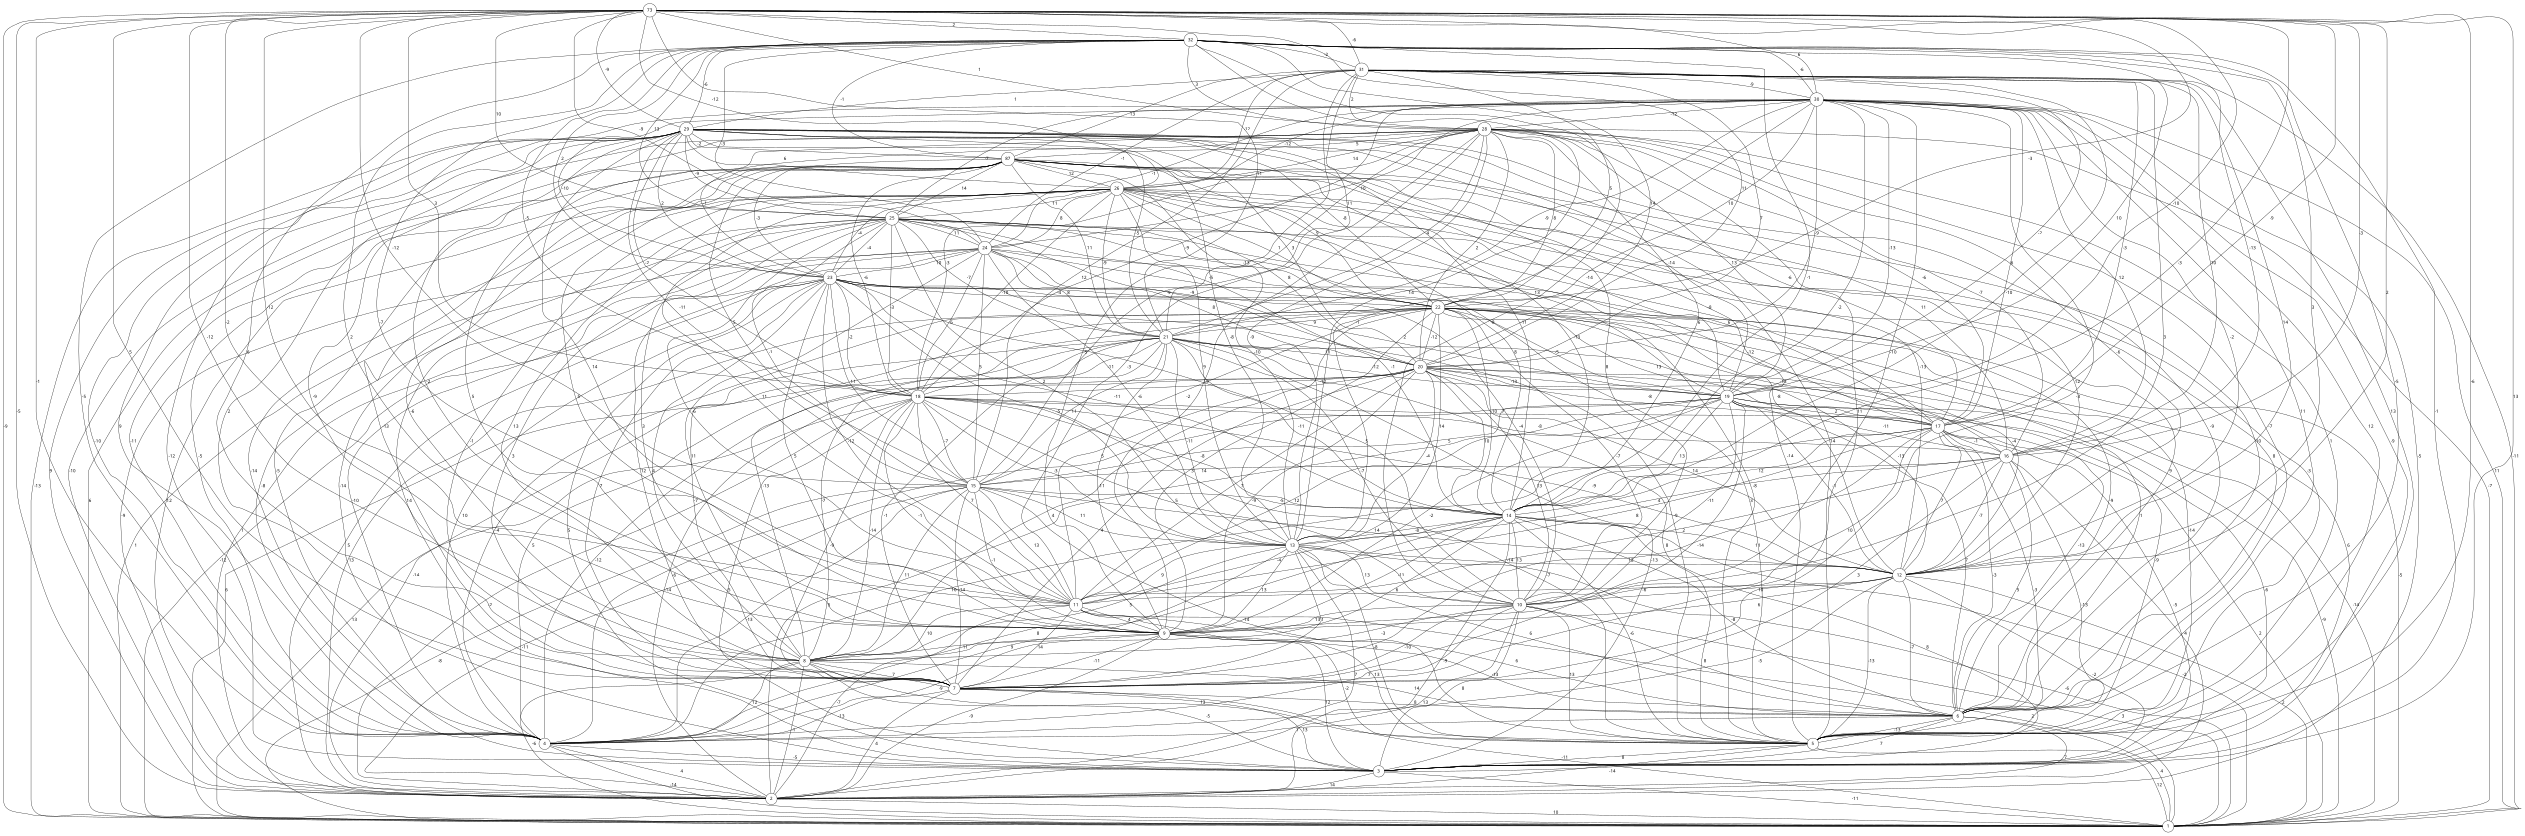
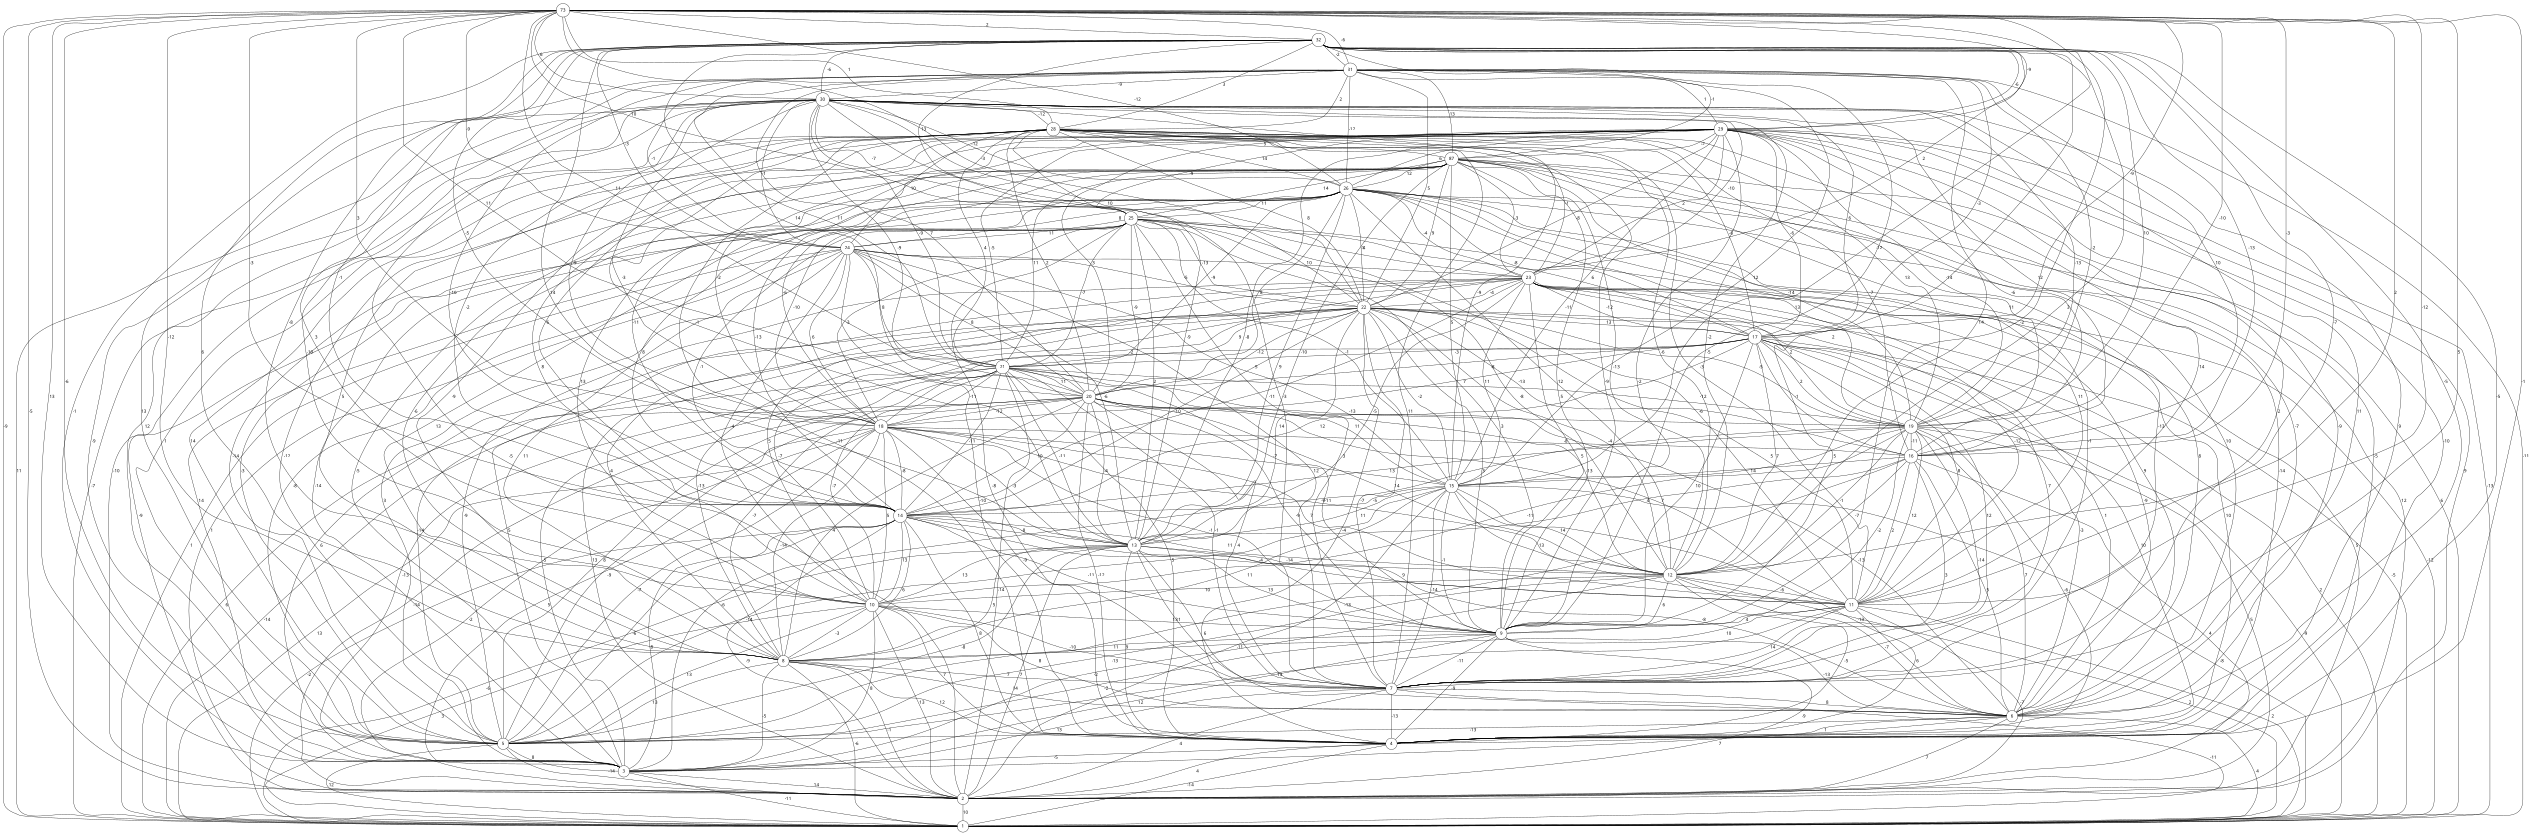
none -> (2003, 291)
(1529, 473) -> (817, 220)
(2038, 666) -> (1379, 353)
